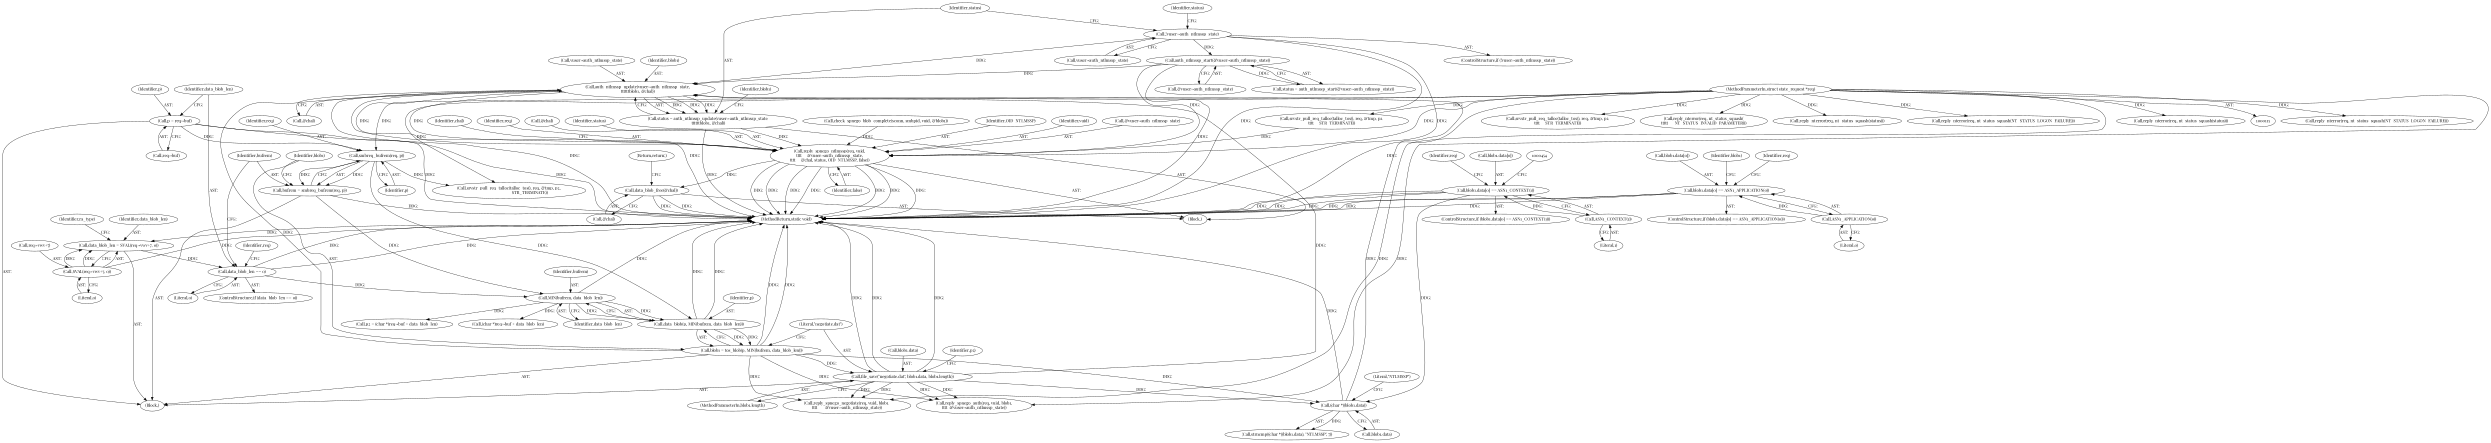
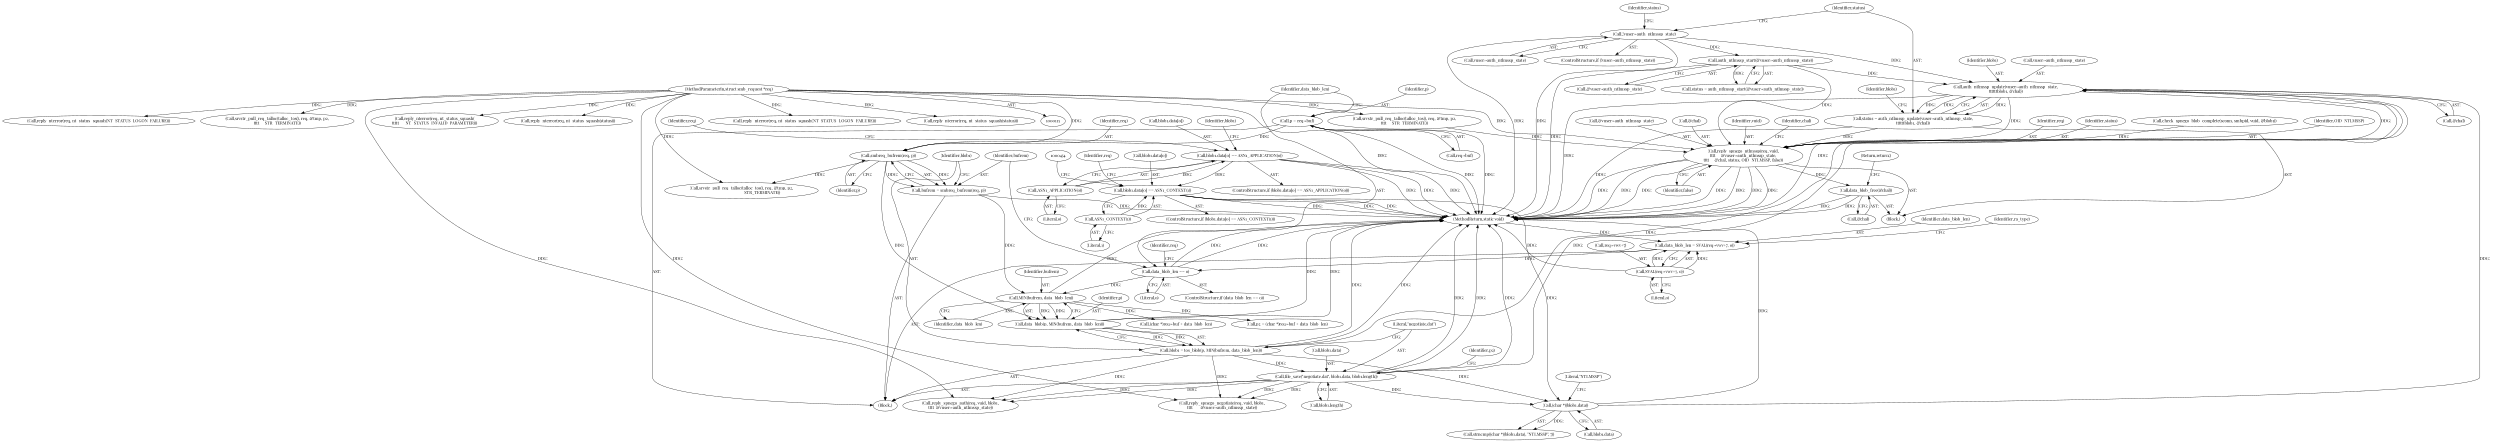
(1771, 89) -> (729, 89)
none -> (1208, 176)
(732, 406) -> (1326, 406)
